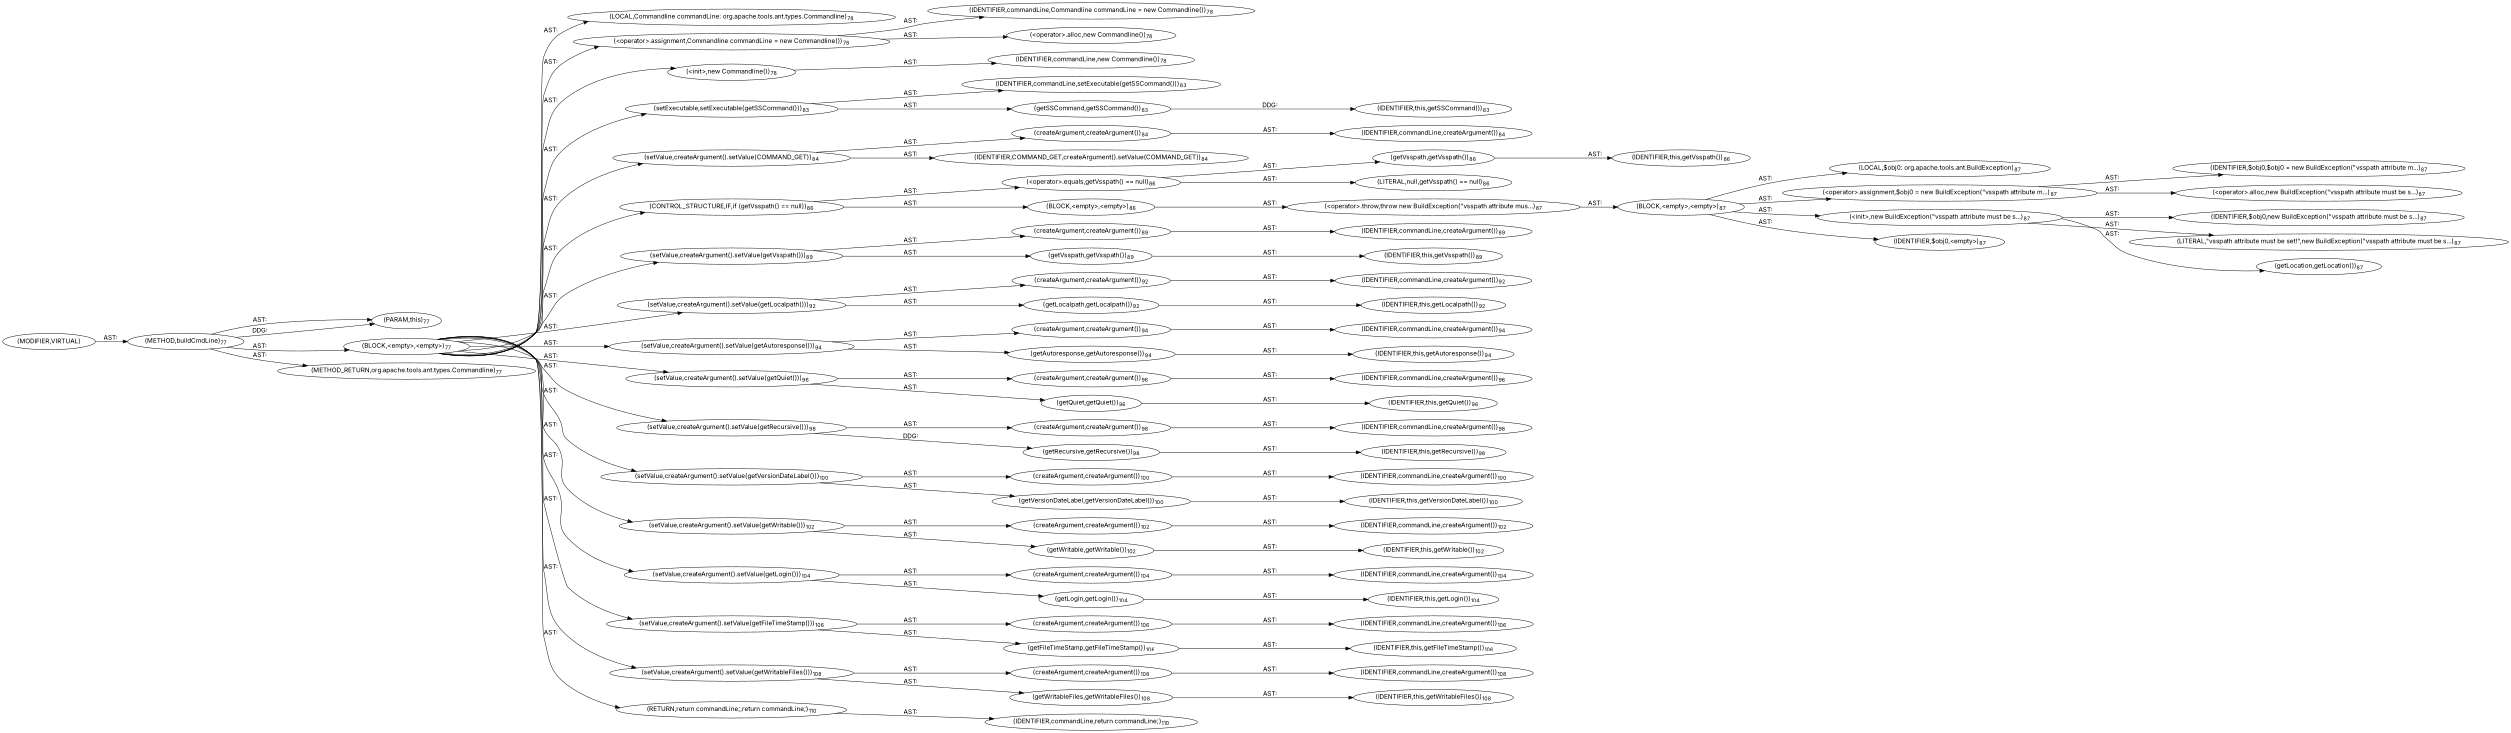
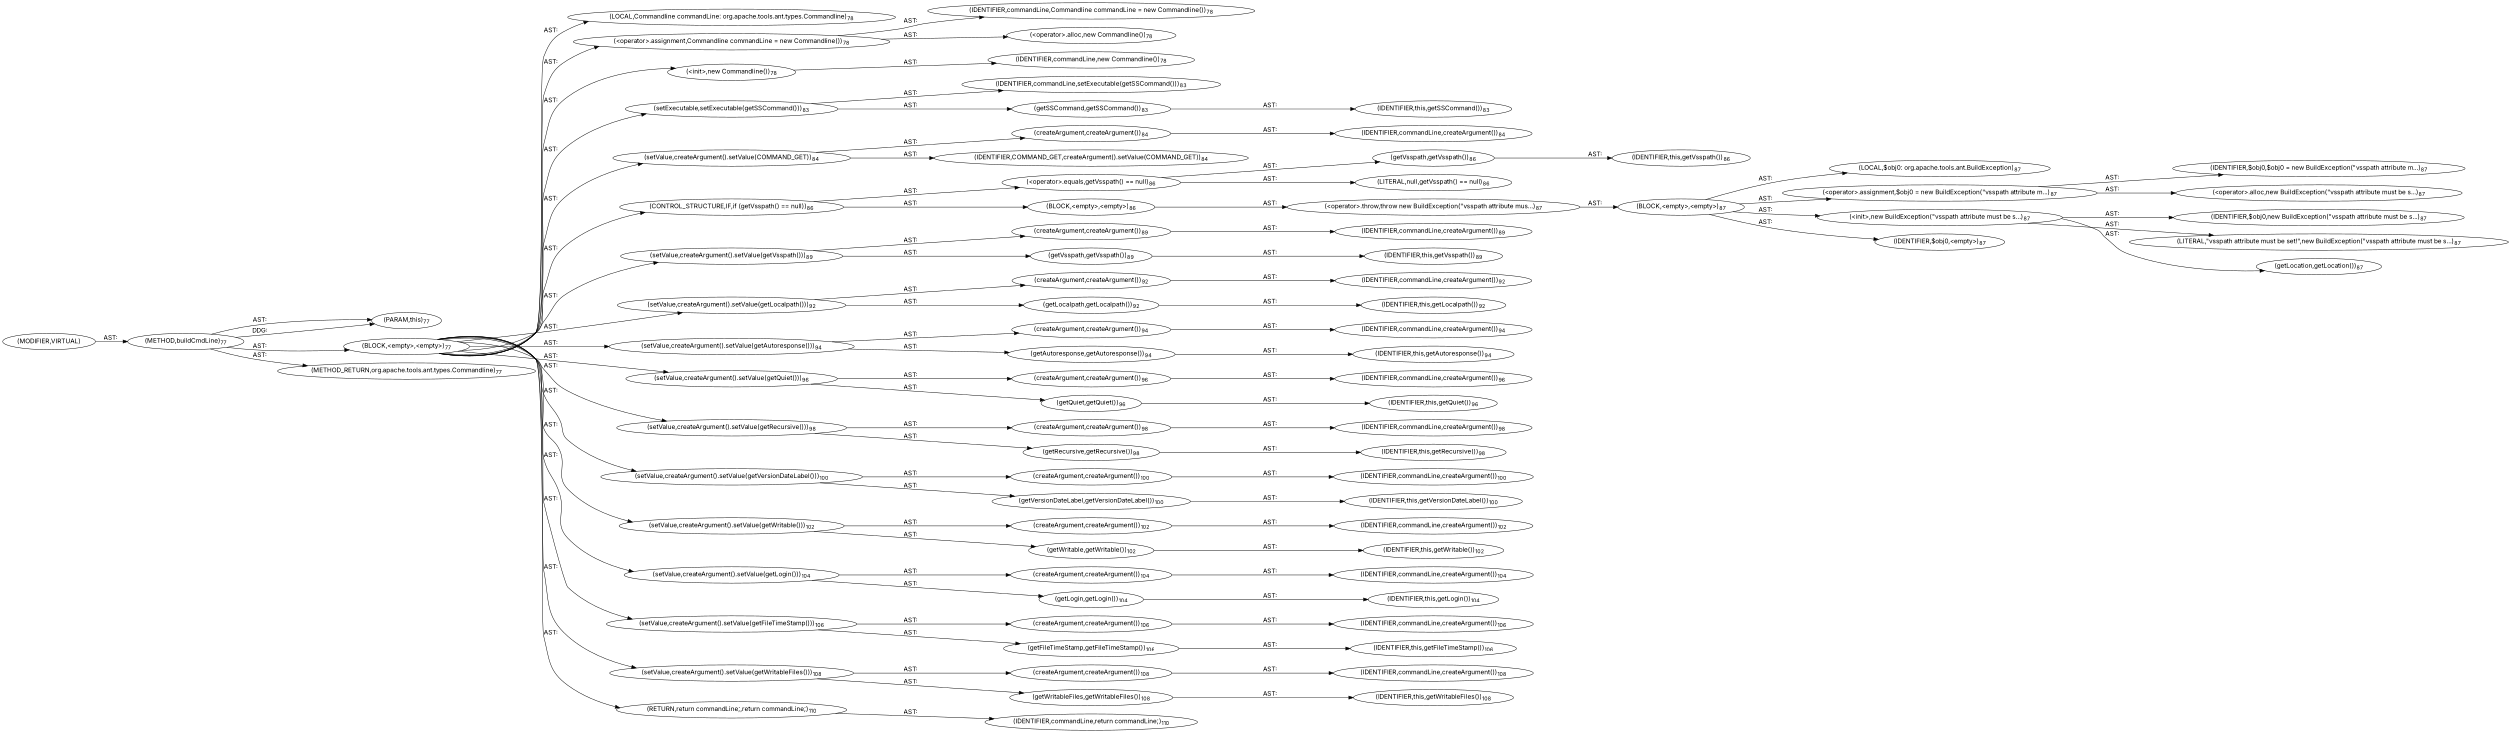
(1271, 106) -> (1271, 106)
(912, 437) -> (912, 437)
